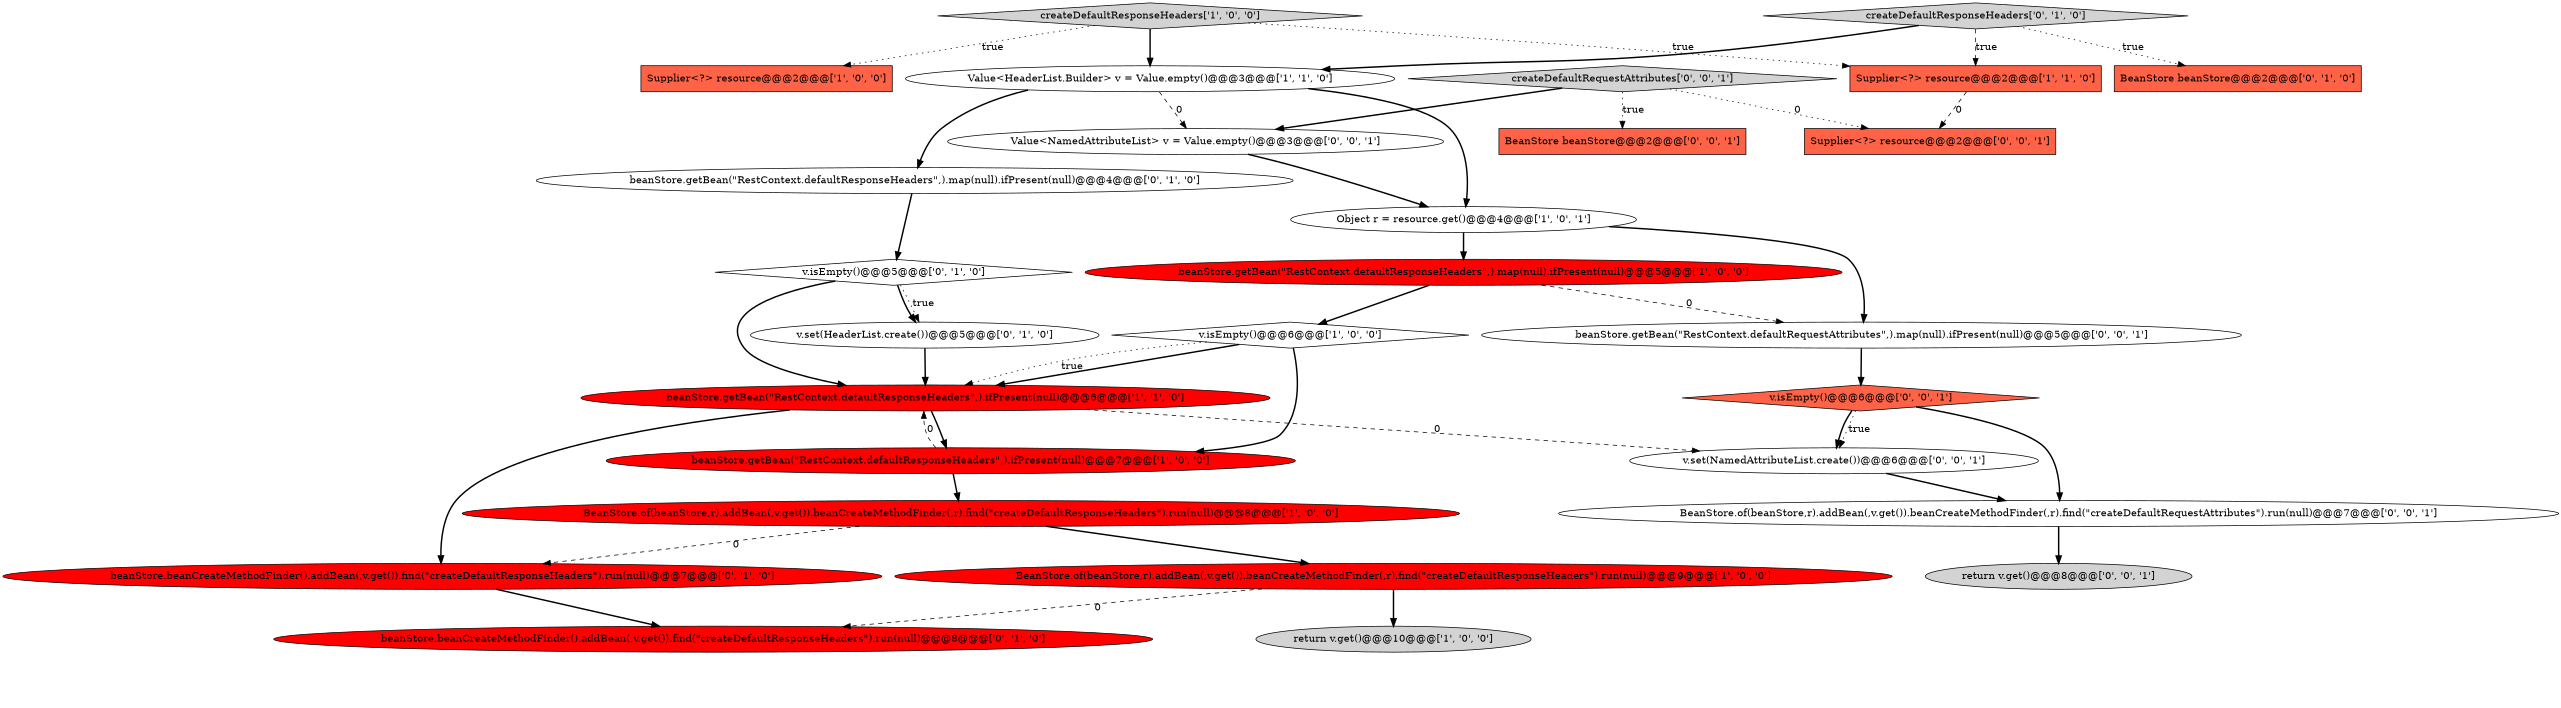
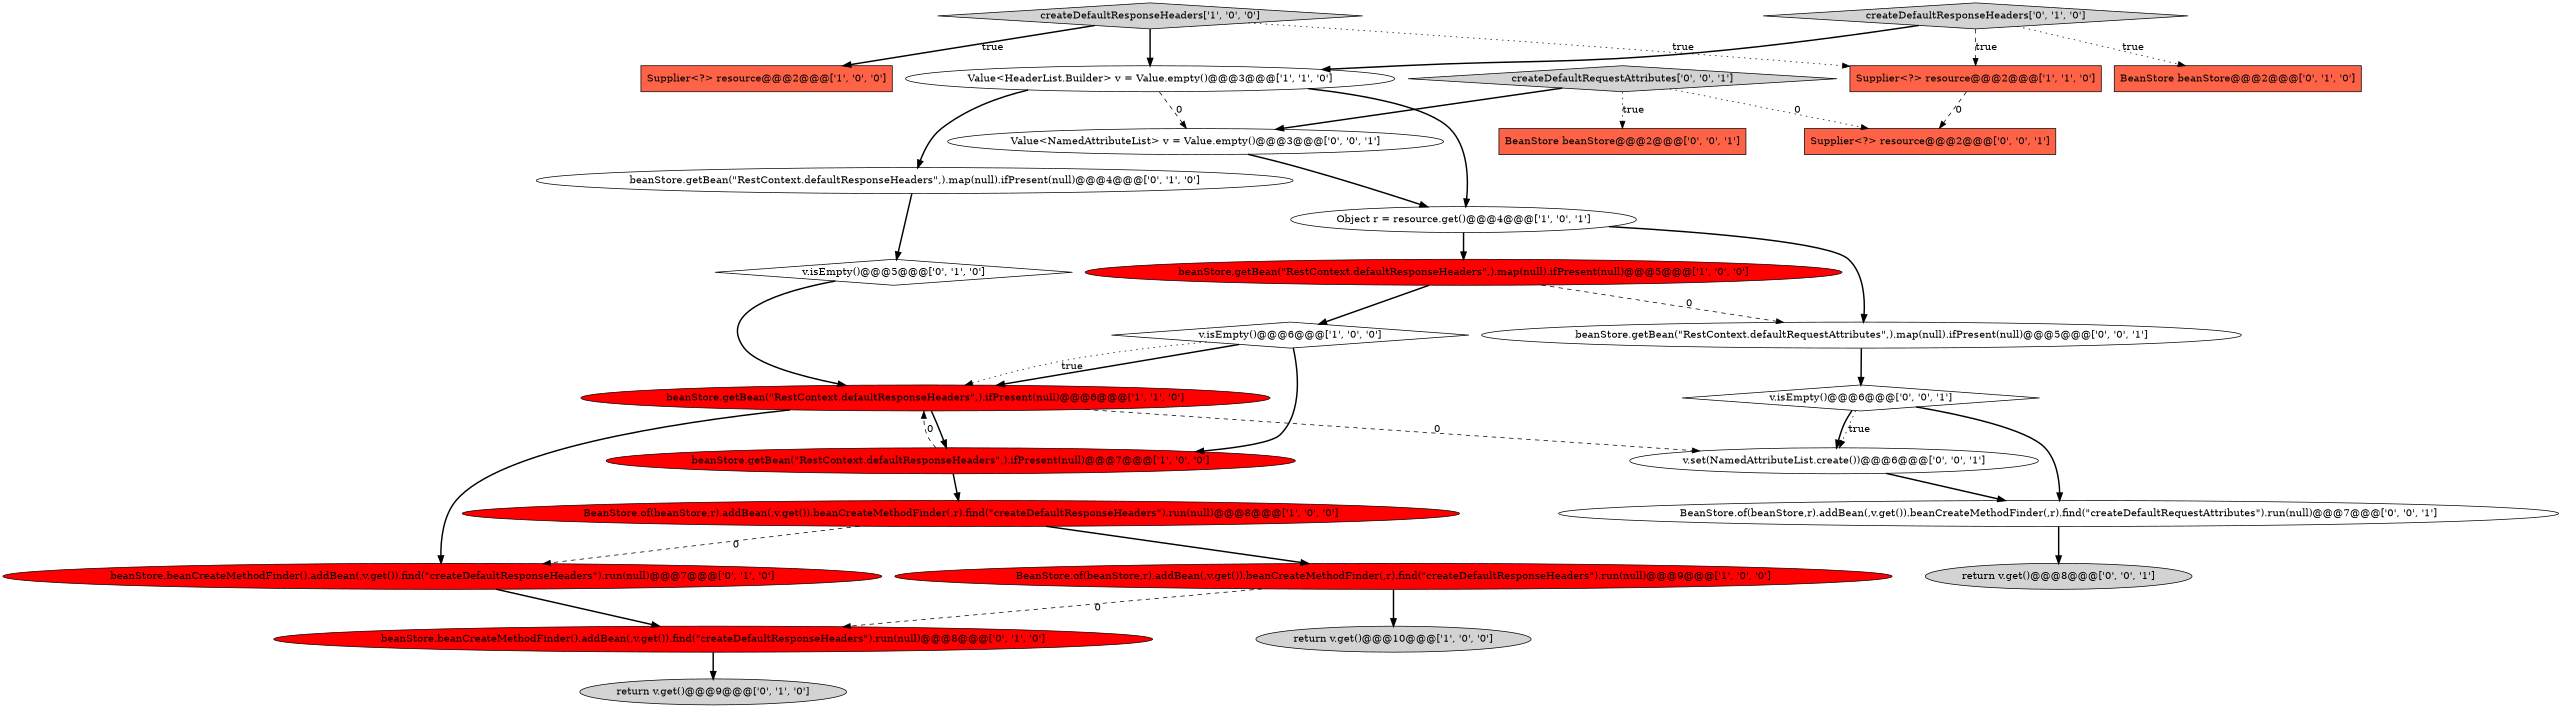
(973, 45) -> (973, 45)
(925, 335) -> none
(1861, 398) -> (1861, 398)
none -> (713, 692)
